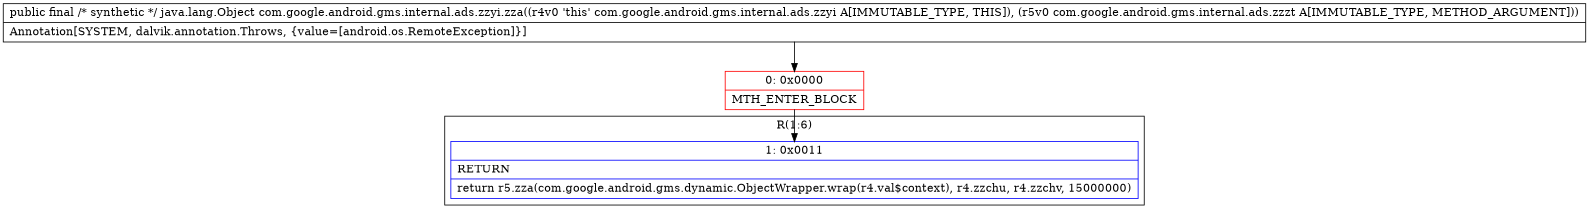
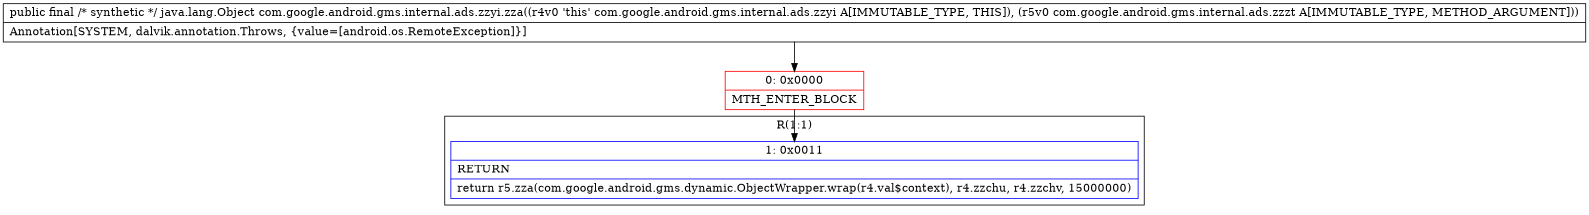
(794, 126) -> (794, 126)
